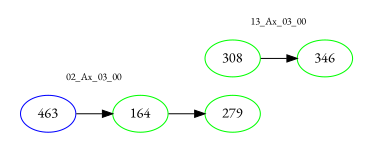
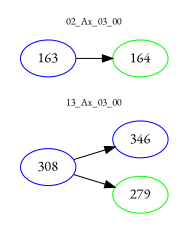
(233, 58) -> (48, 167)
(325, 58) -> (140, 139)
(48, 114) -> (48, 58)
(183, 114) -> (89, 179)
